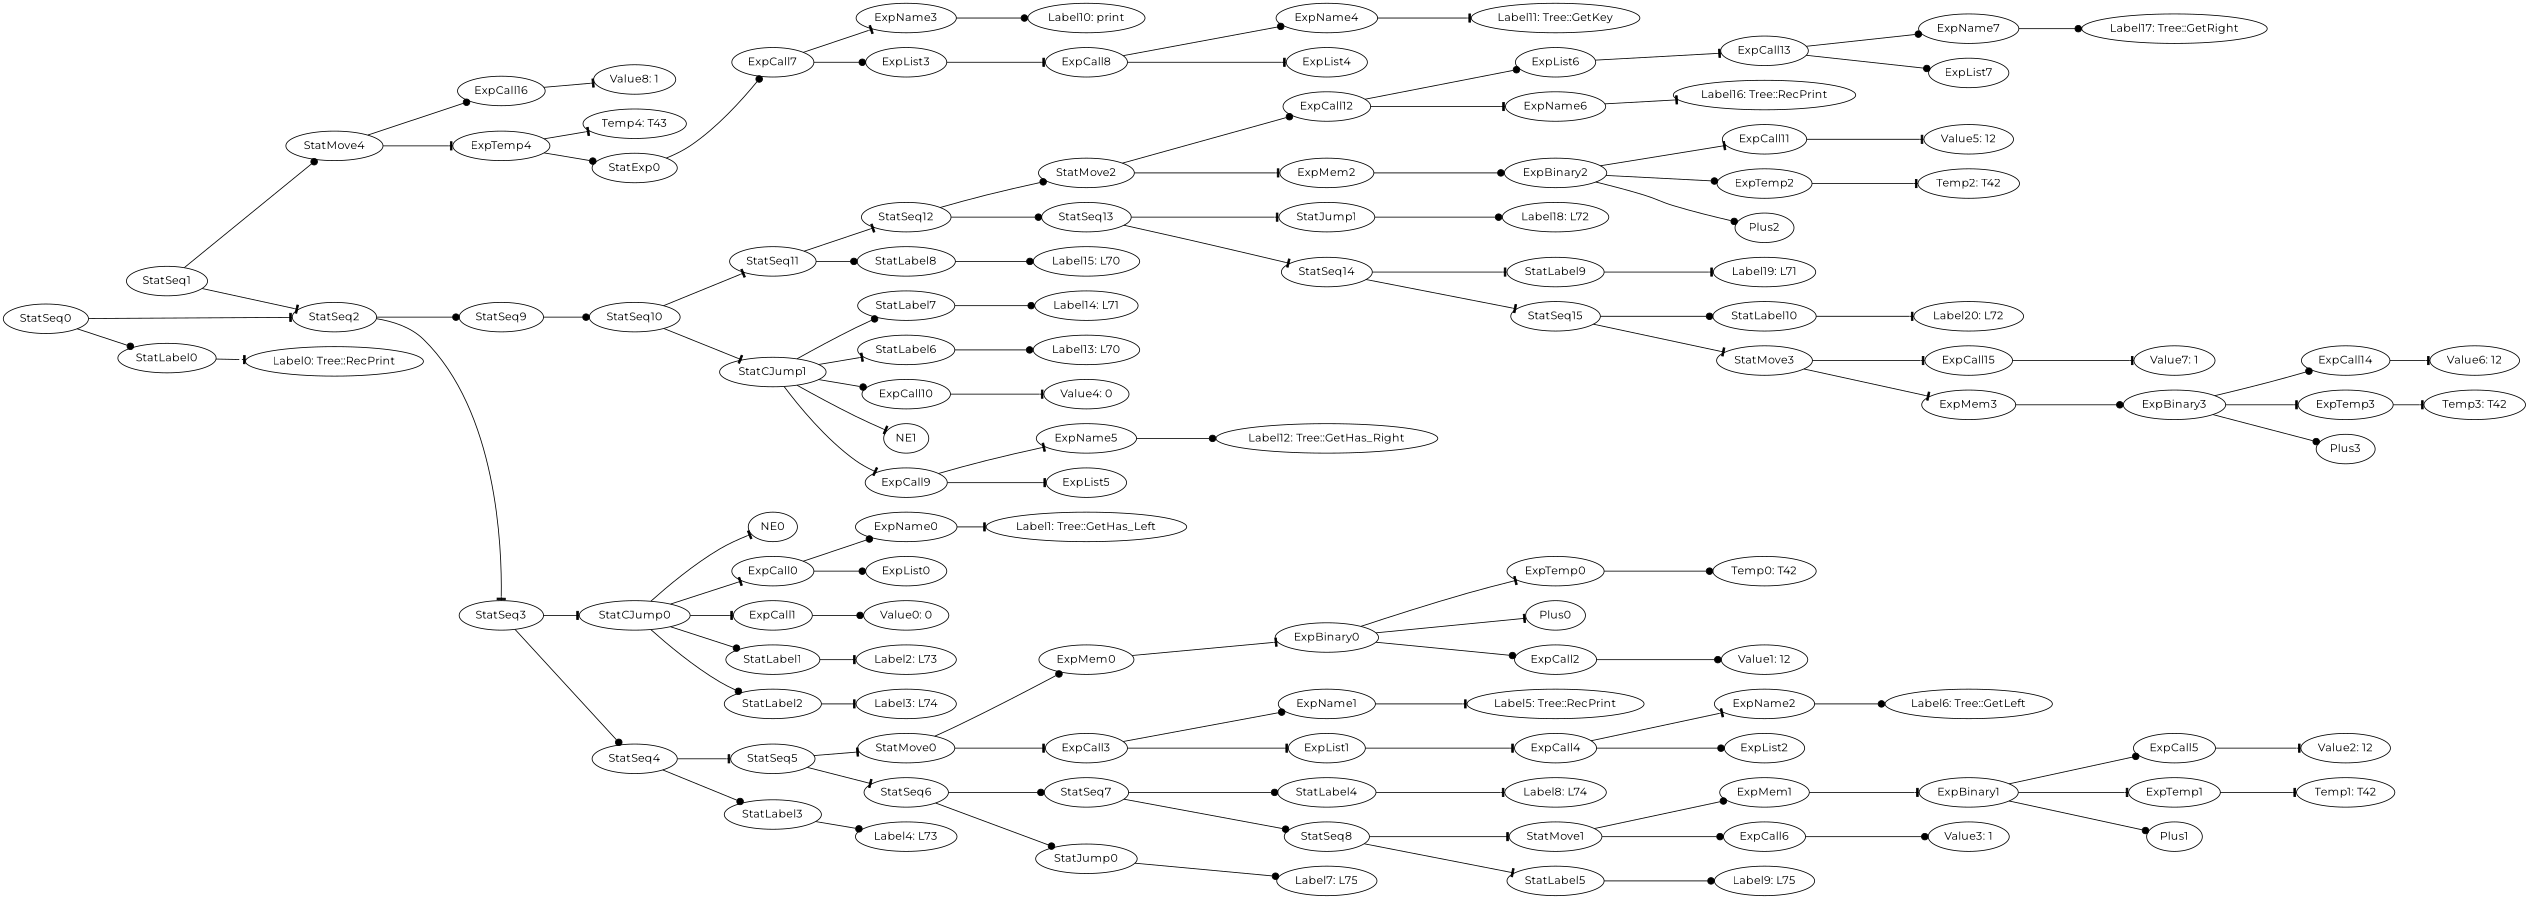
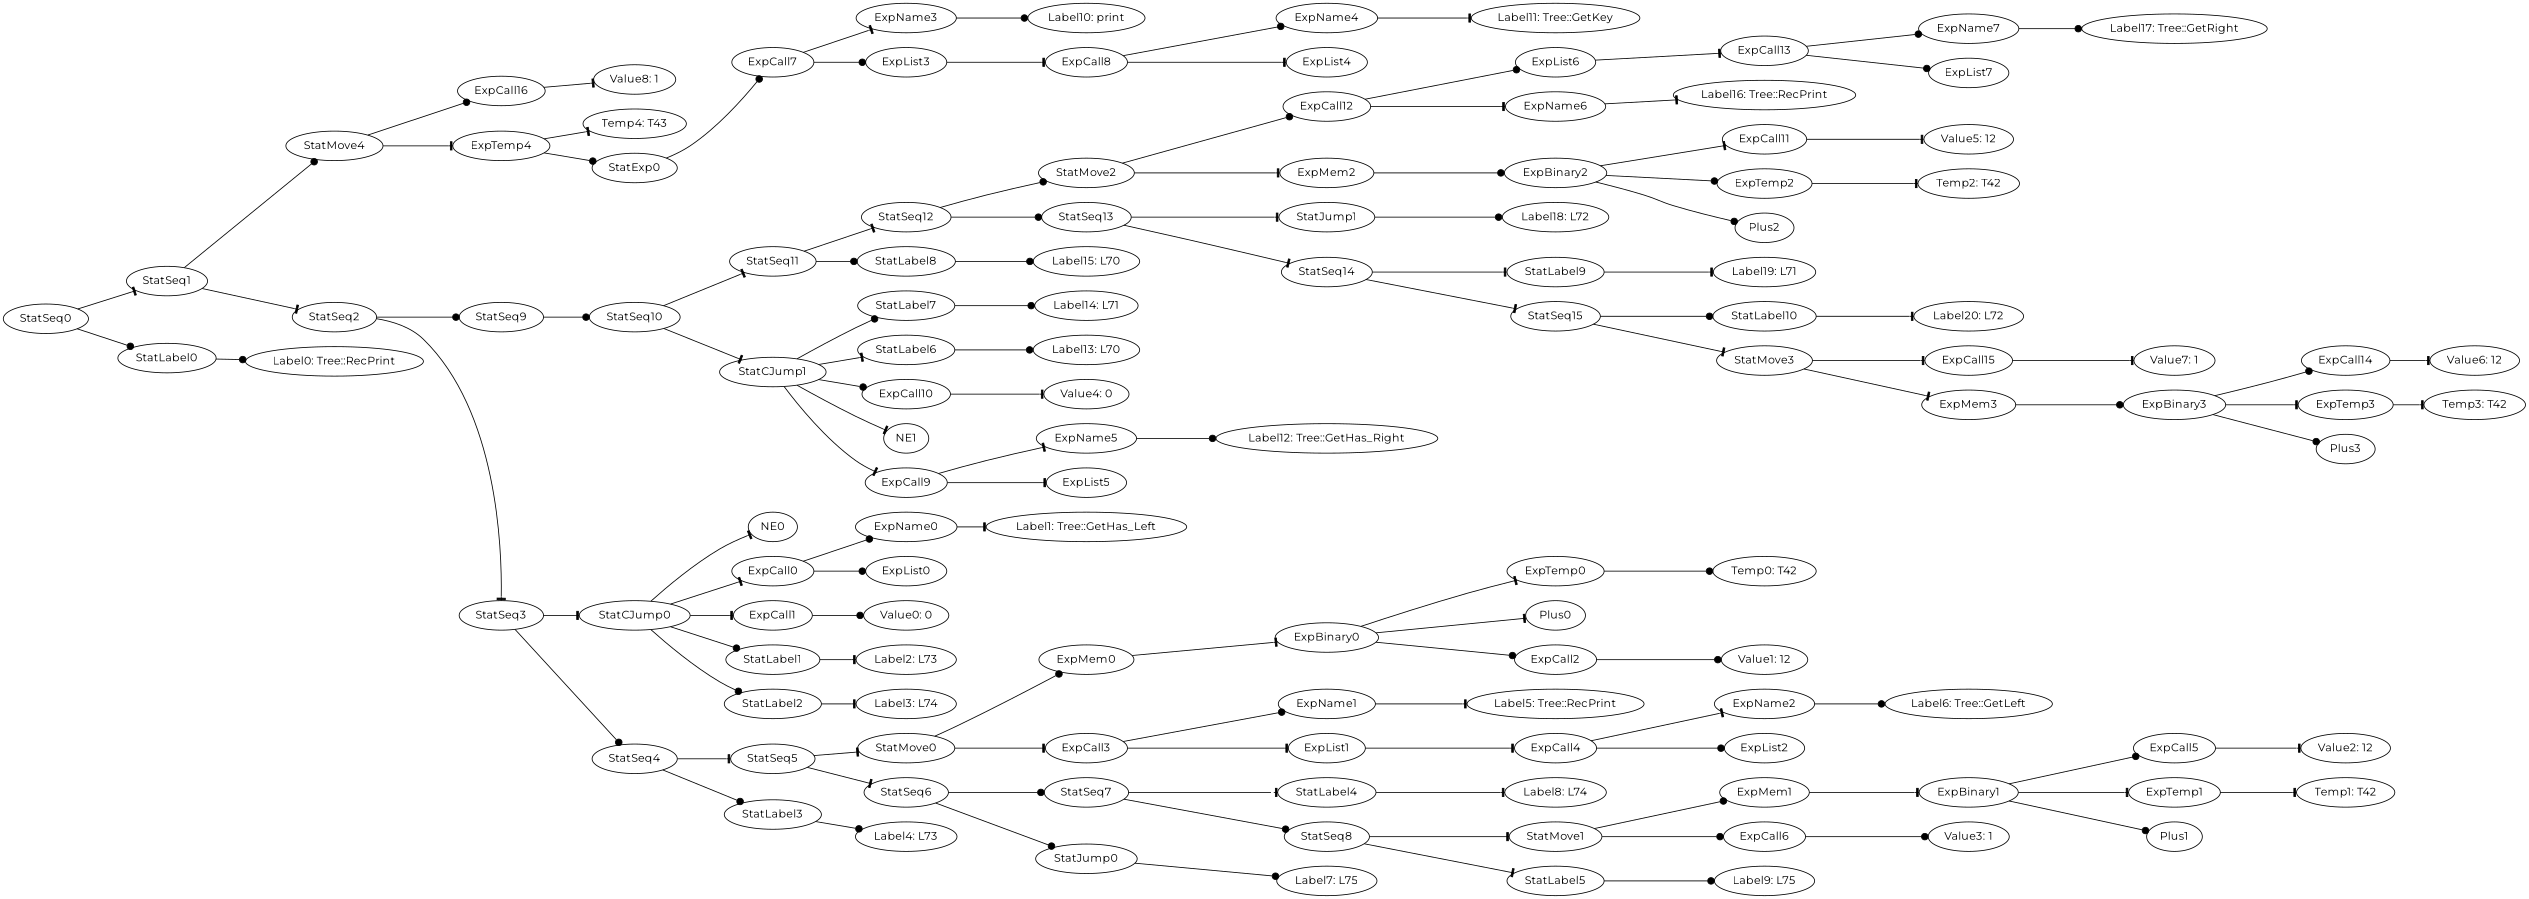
(188, 318) -> (105, 300)
(228, 359) -> (228, 359)
(1200, 792) -> (1200, 792)
